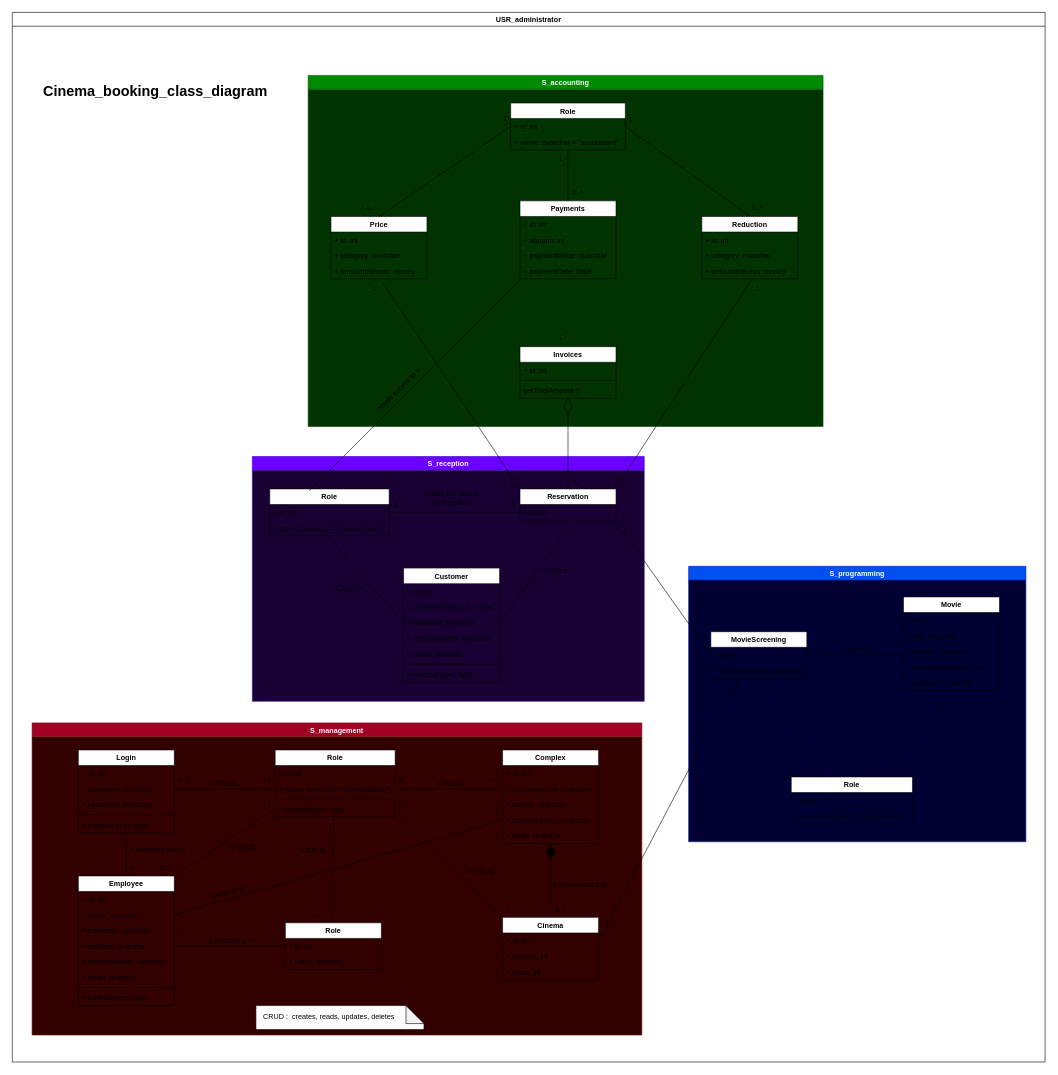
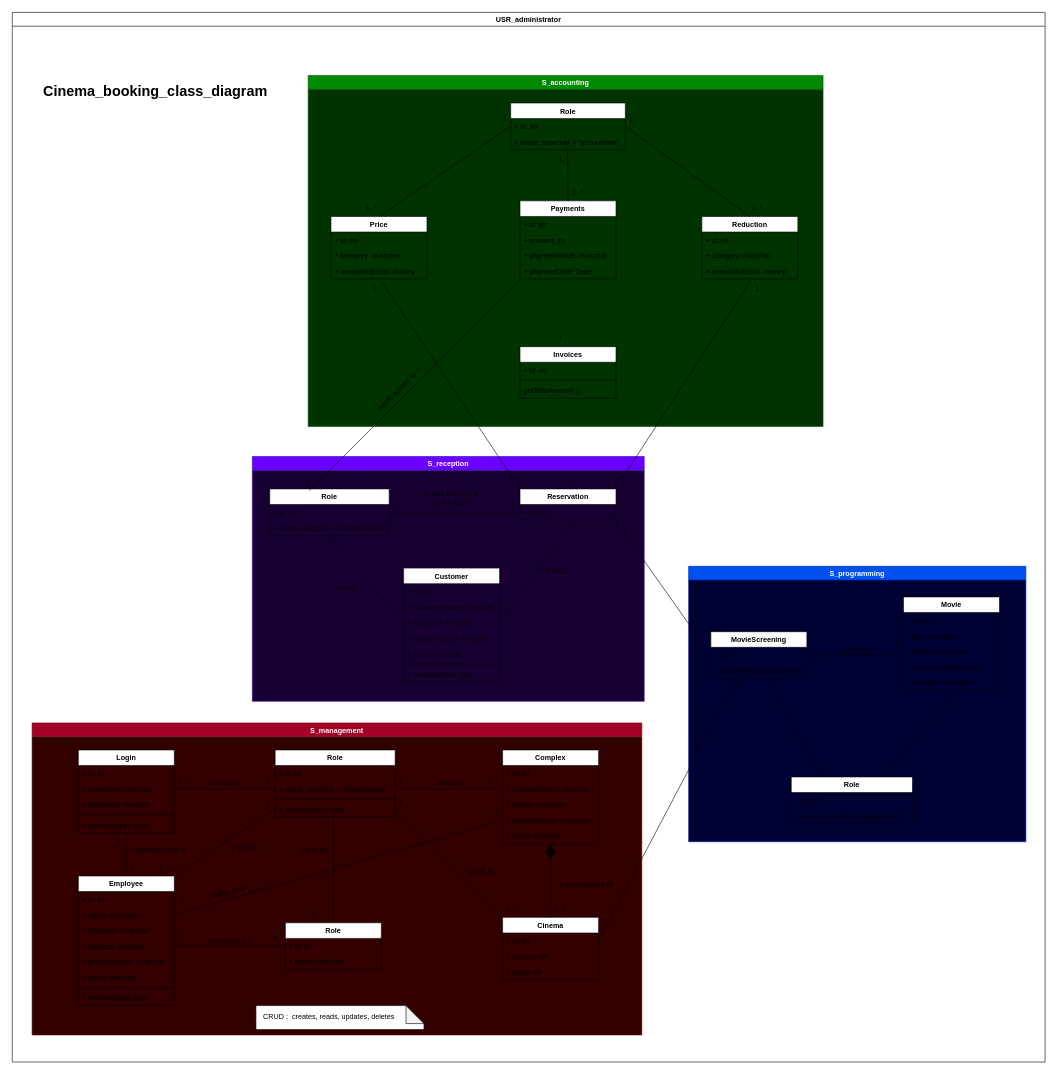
(568, 449) -> none
(580, 885) -> (586, 885)
